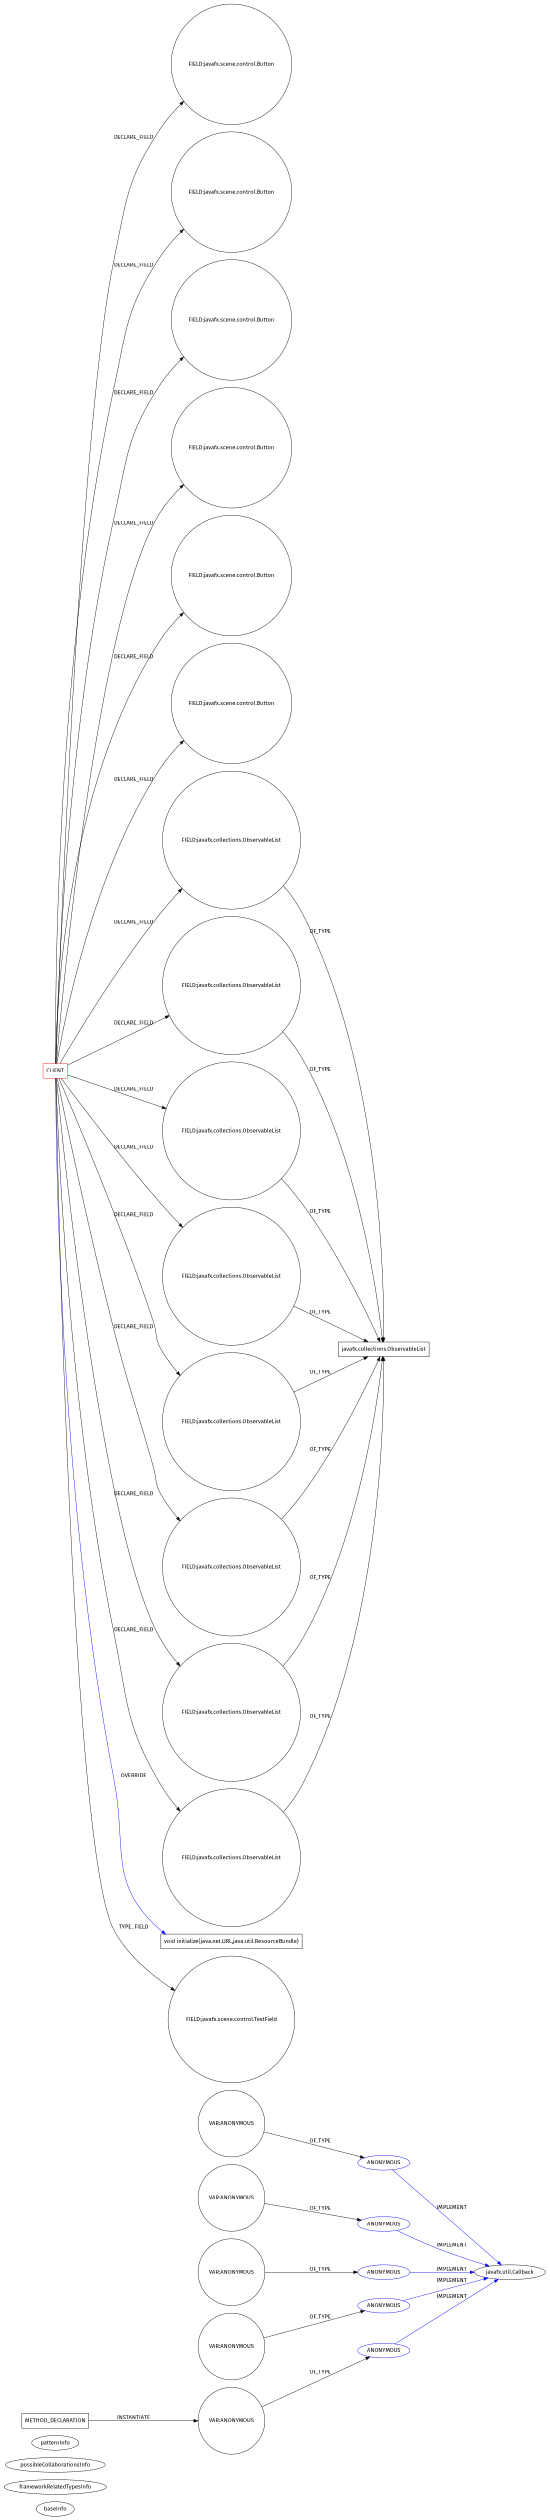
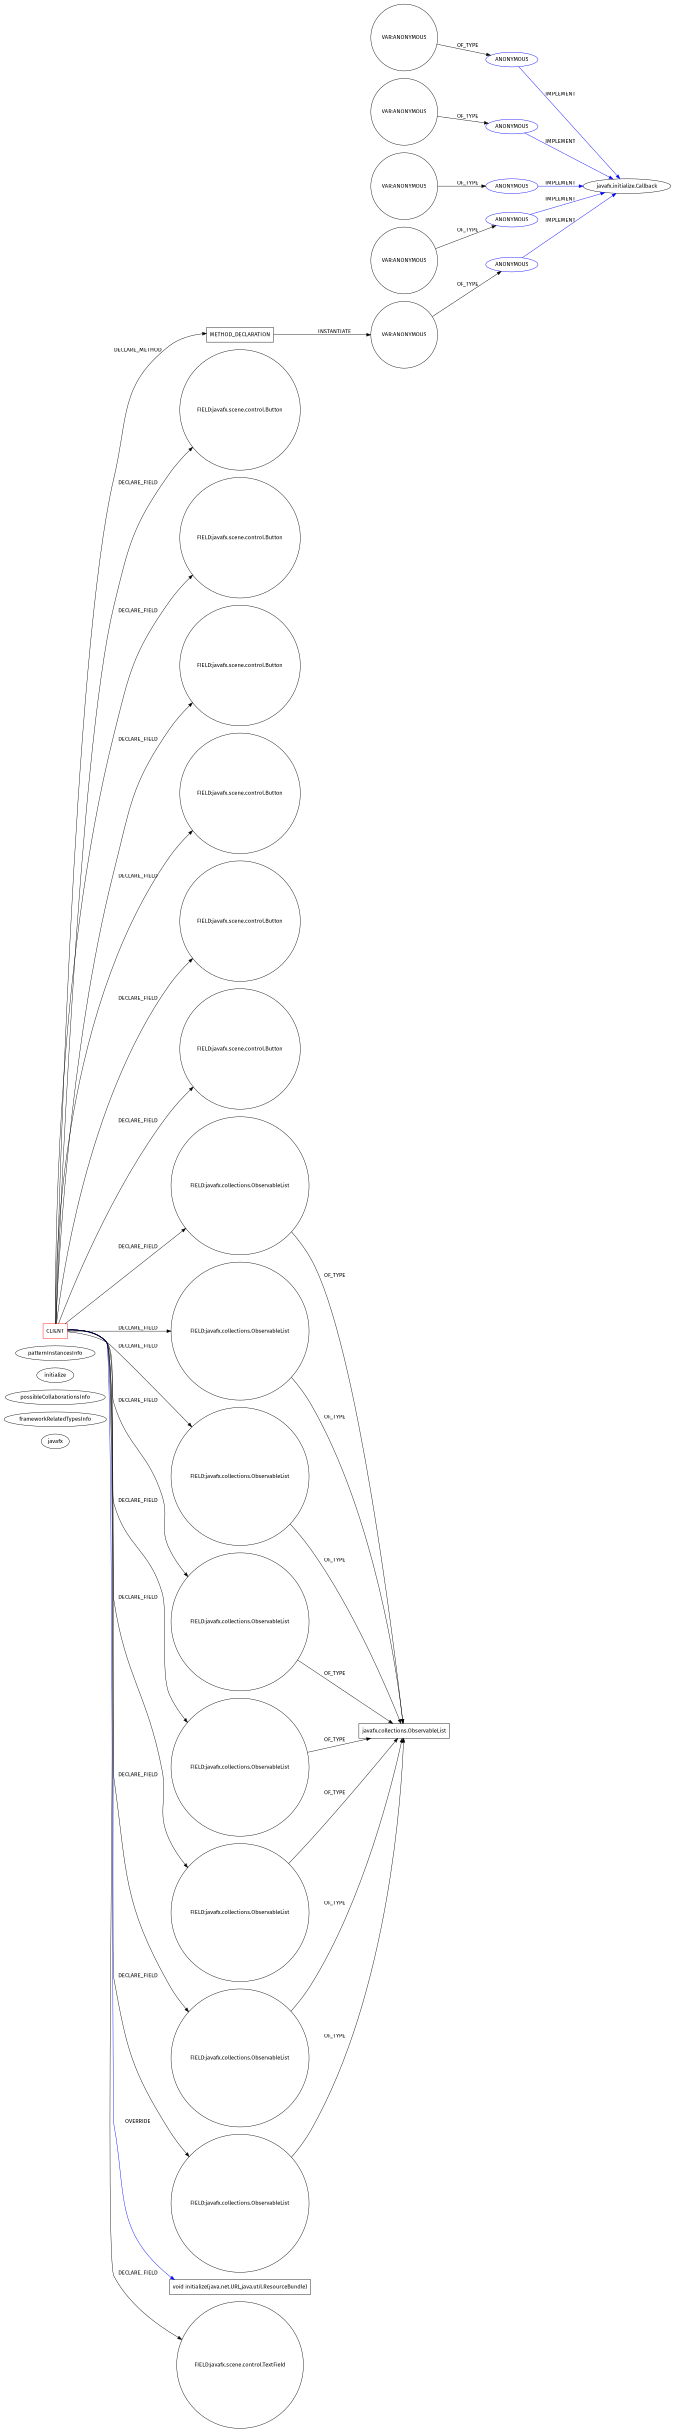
none -> (78, 808)
none -> (55, 1353)
(134, 1927) -> (138, 2273)
(510, 2272) -> (627, 186)
(55, 2443) -> (55, 1375)
(55, 2509) -> (55, 1441)
